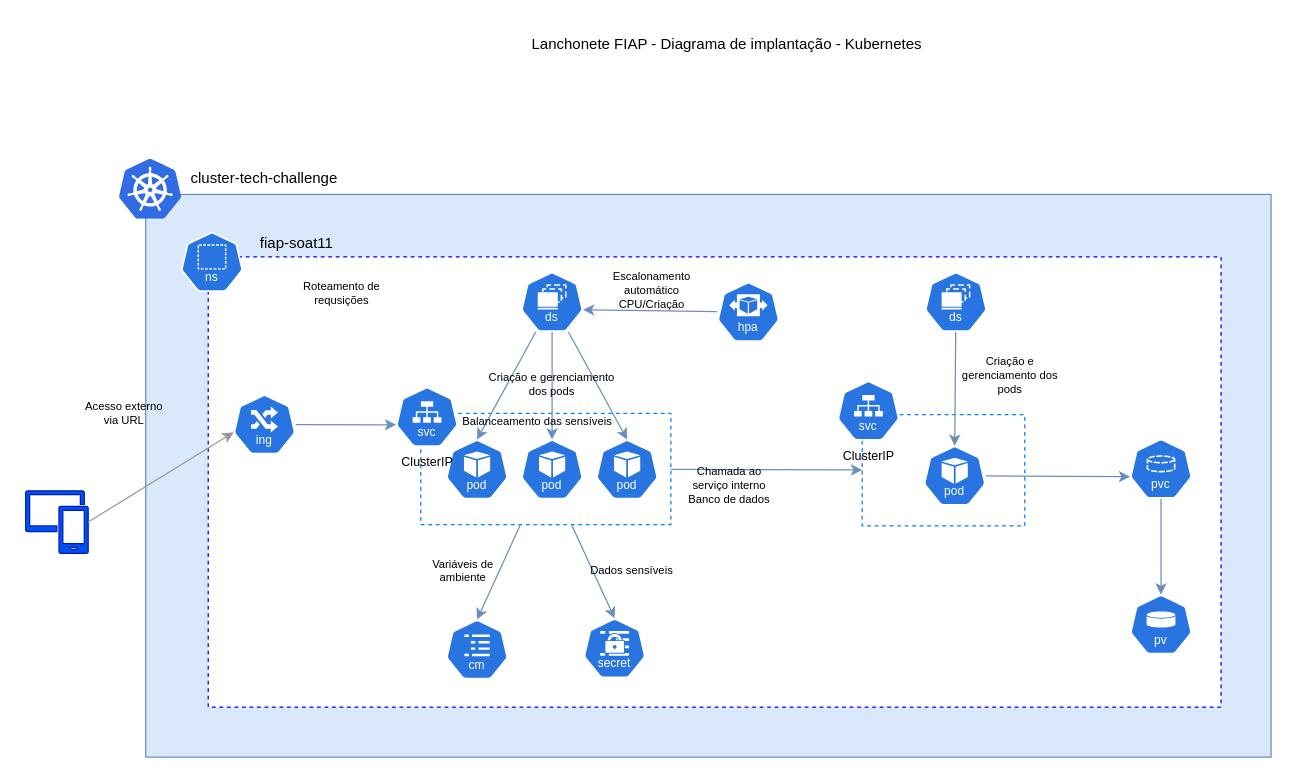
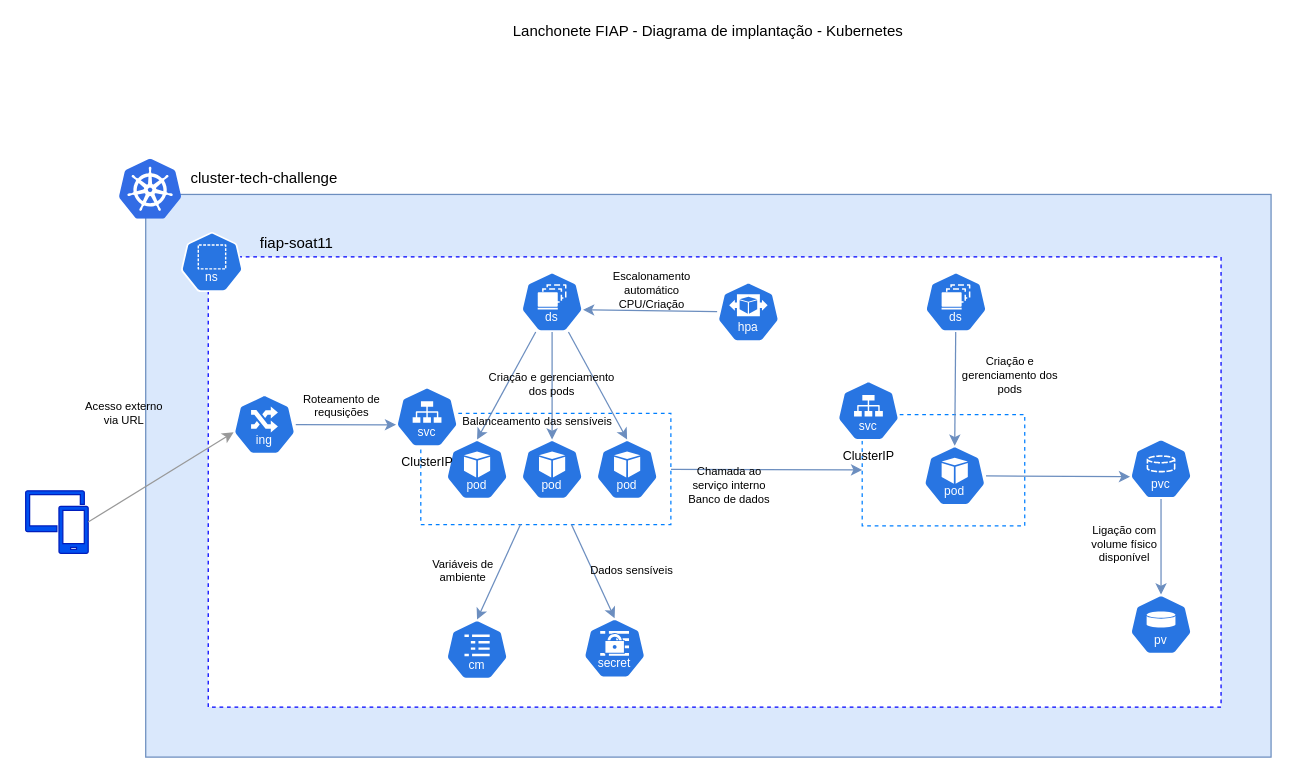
(727, 44) -> (708, 32)
(342, 293) -> (342, 406)
none -> (1124, 544)
